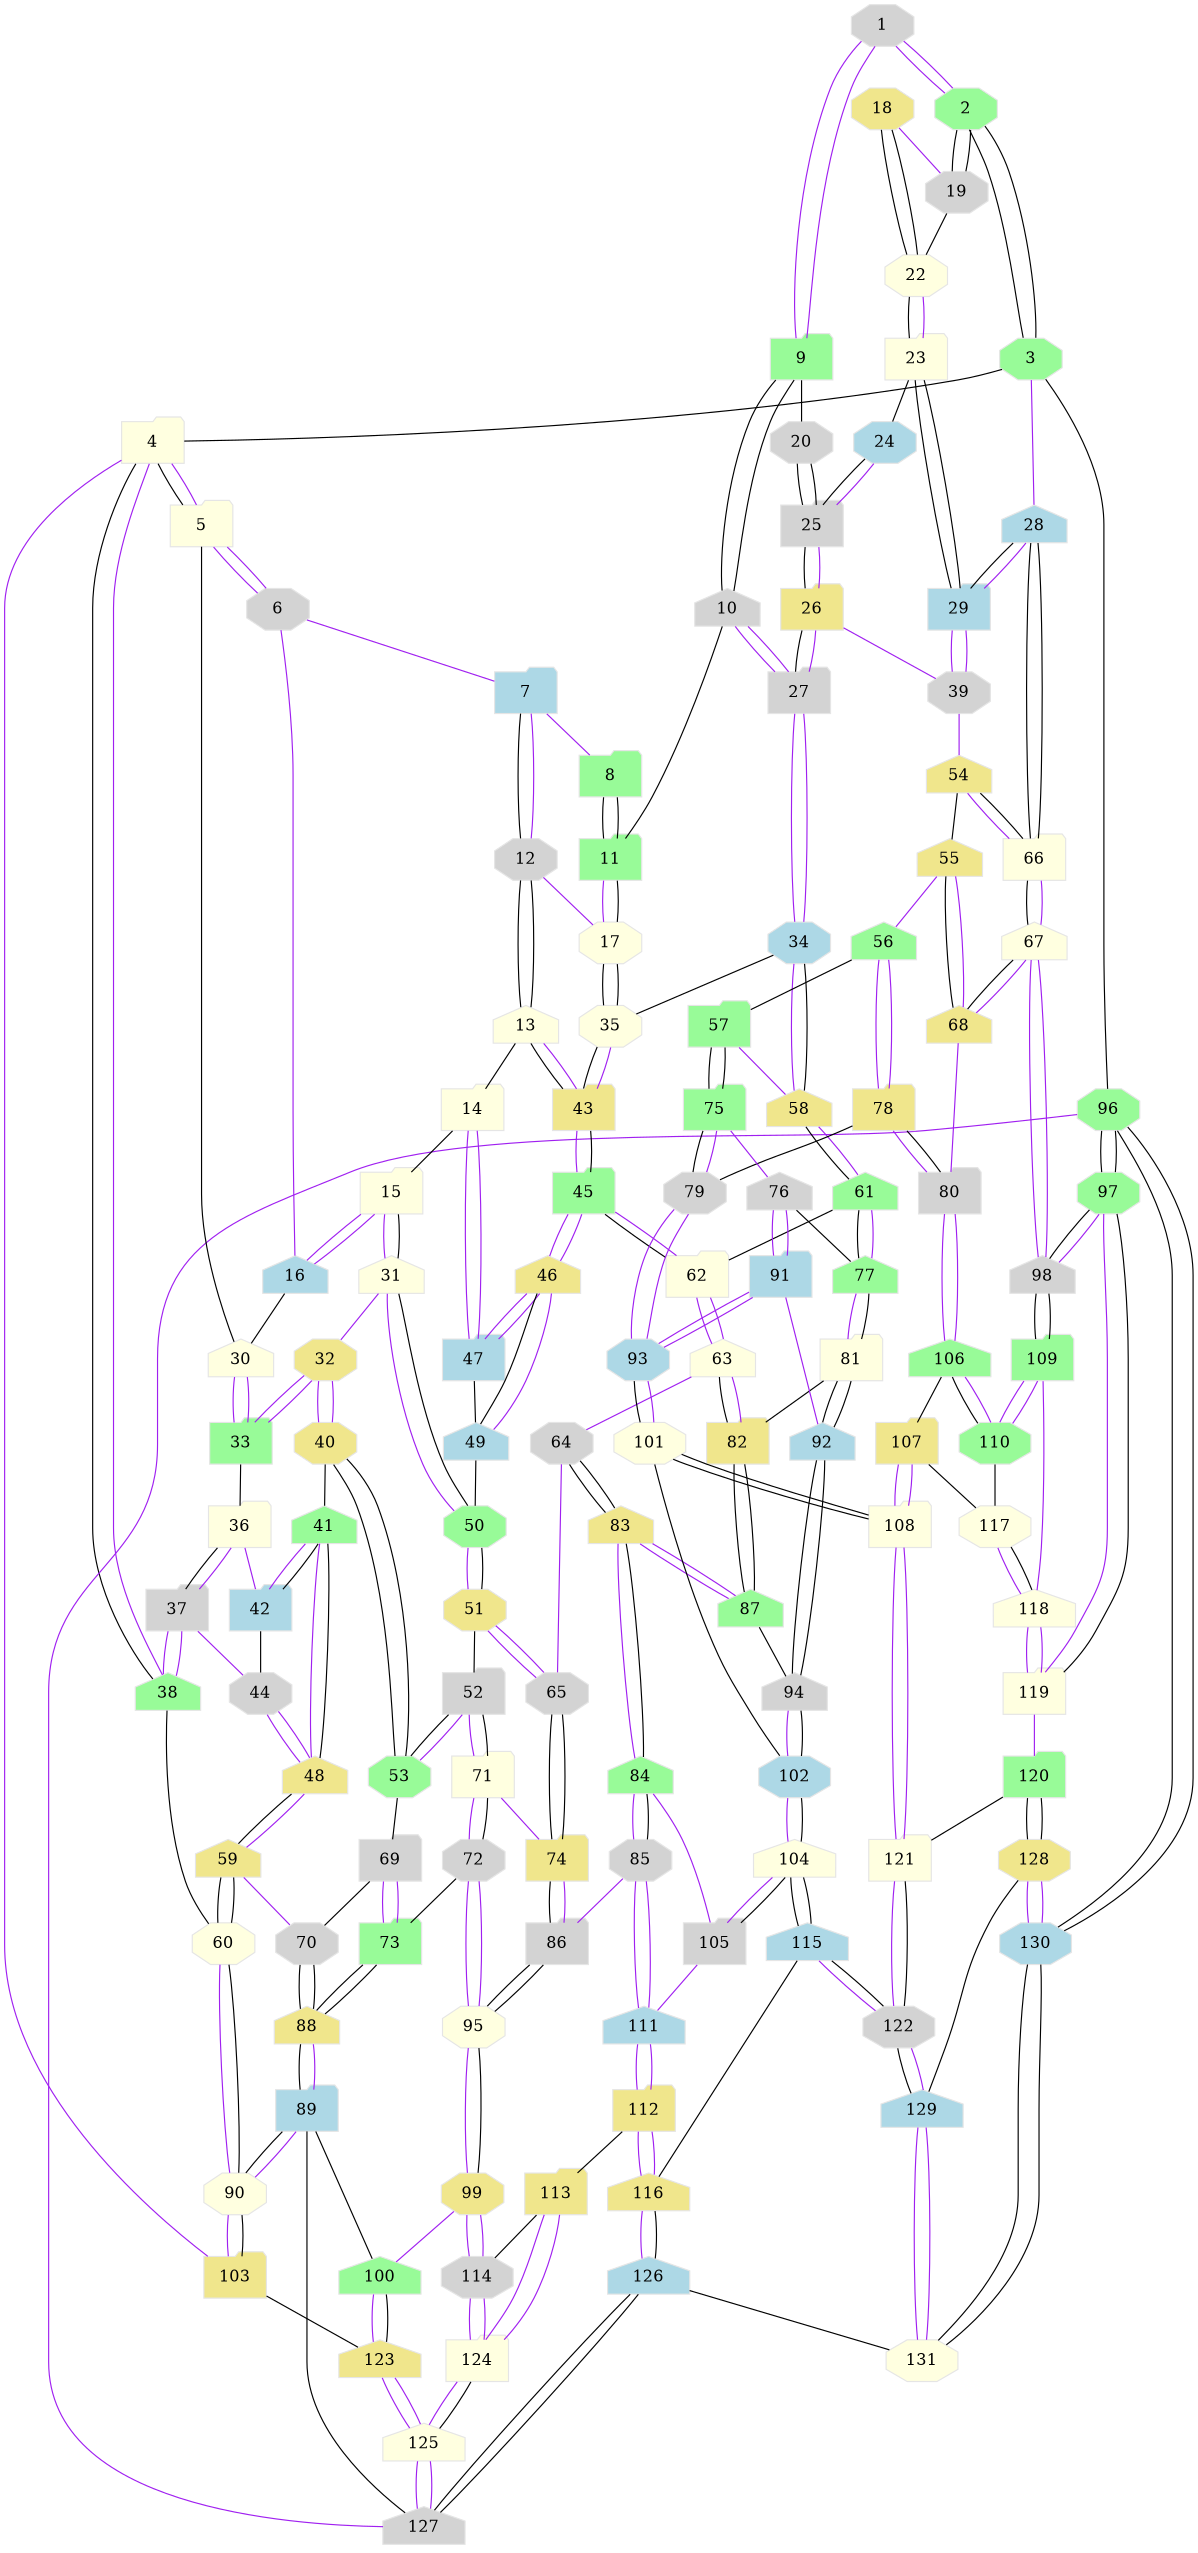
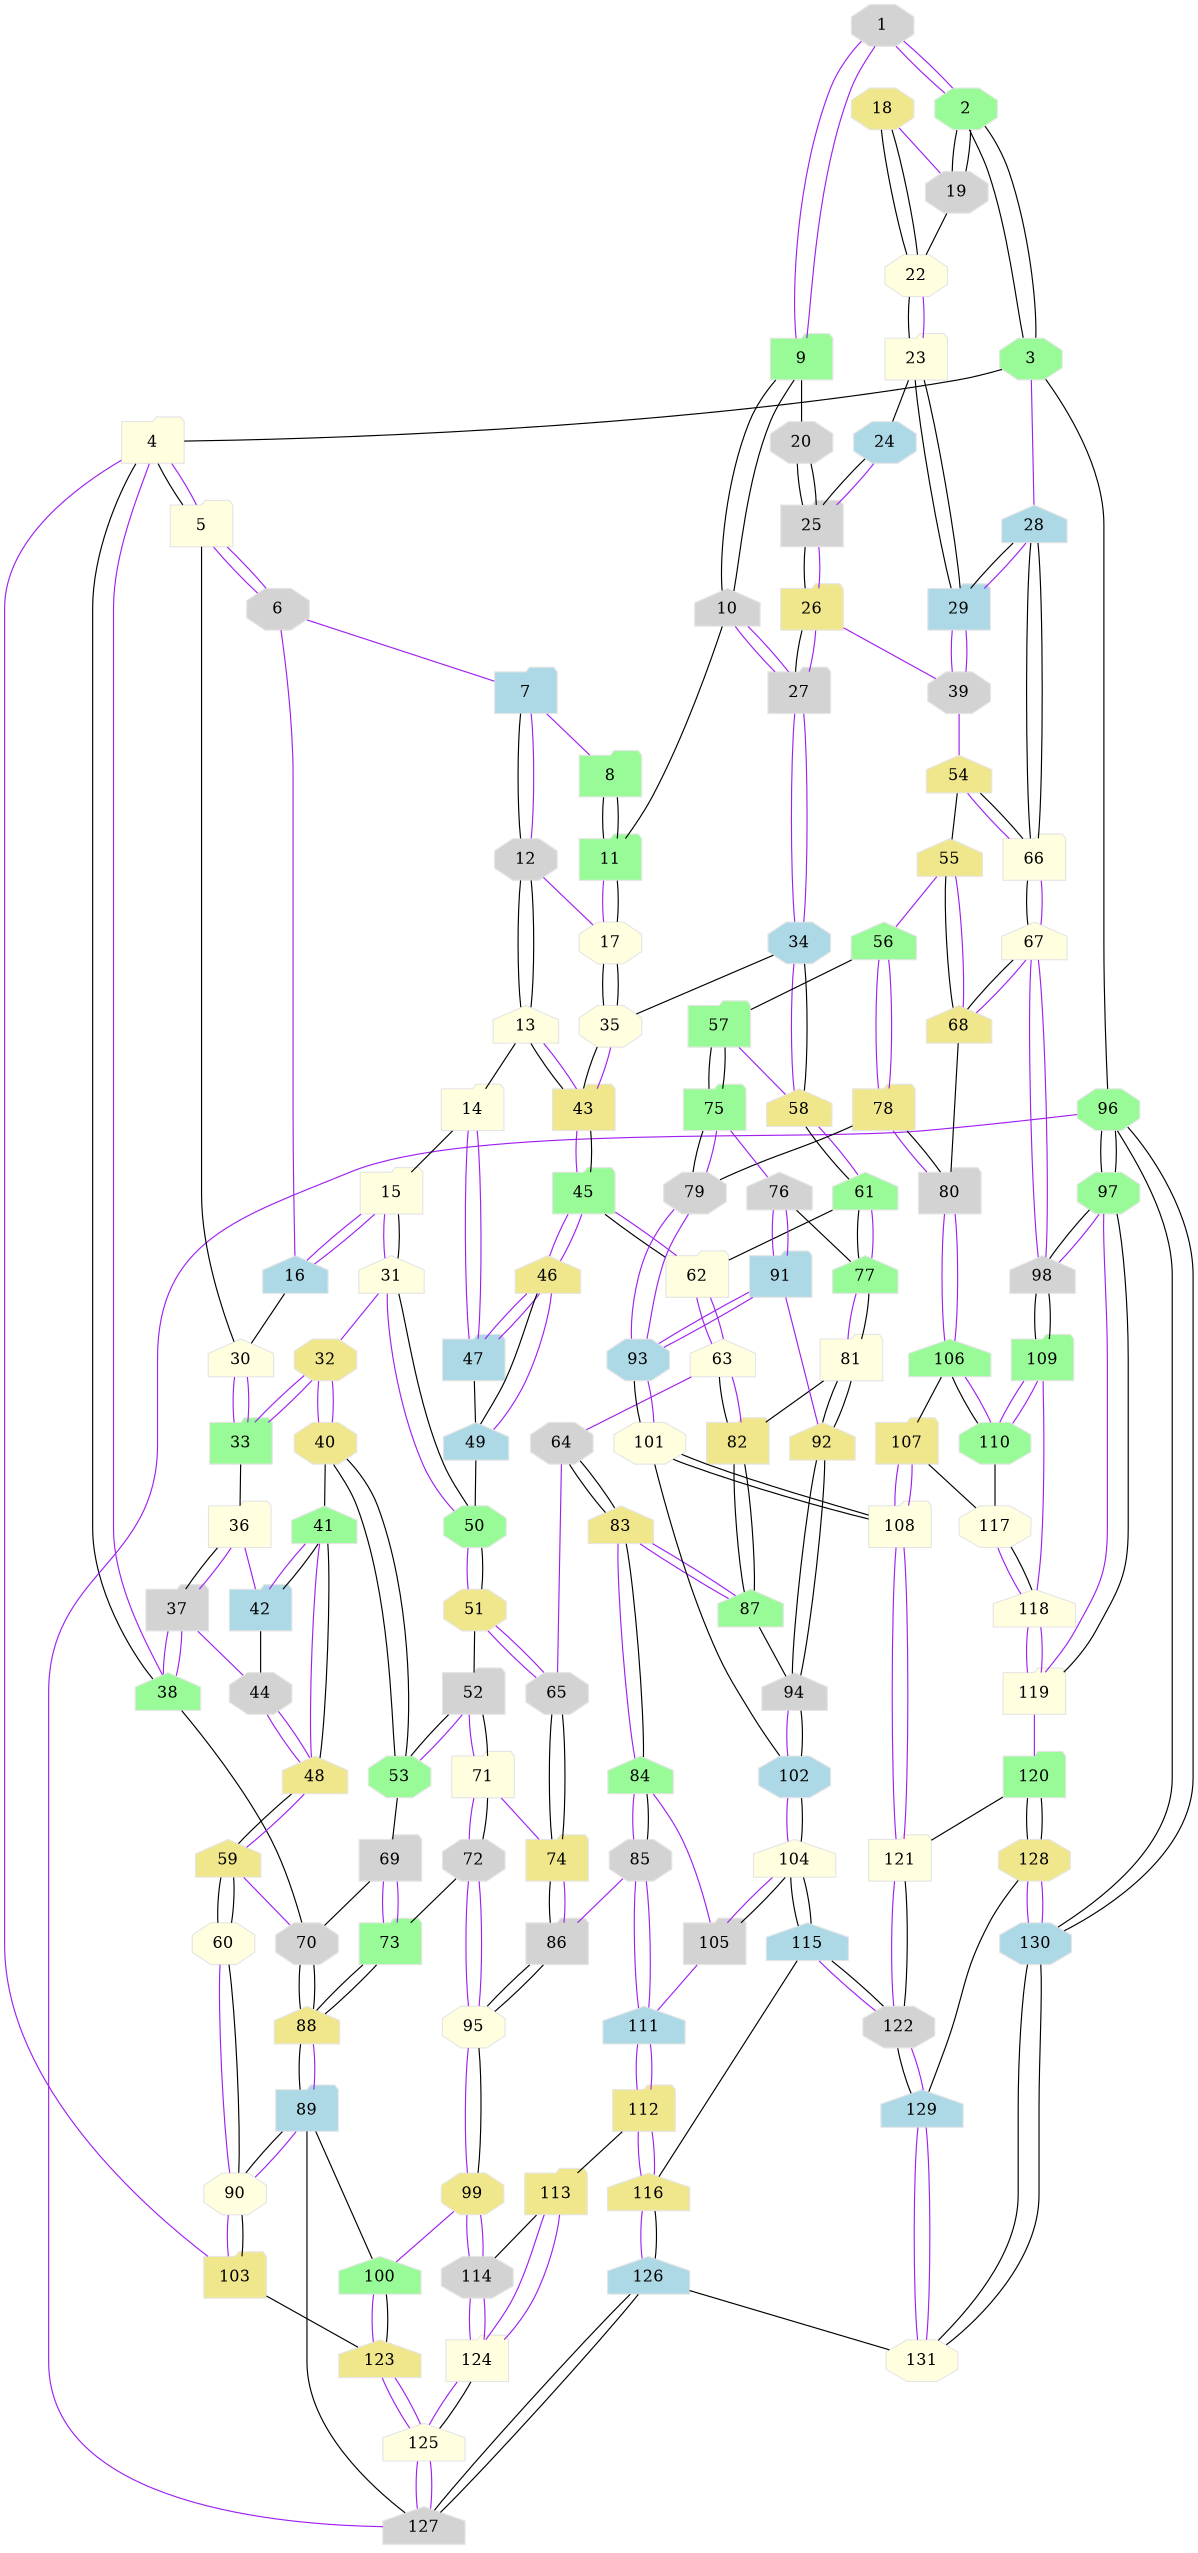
(955, 1108) -> (955, 1108)
(822, 1443) -> (822, 1443)
(172, 1821) -> (254, 1810)
